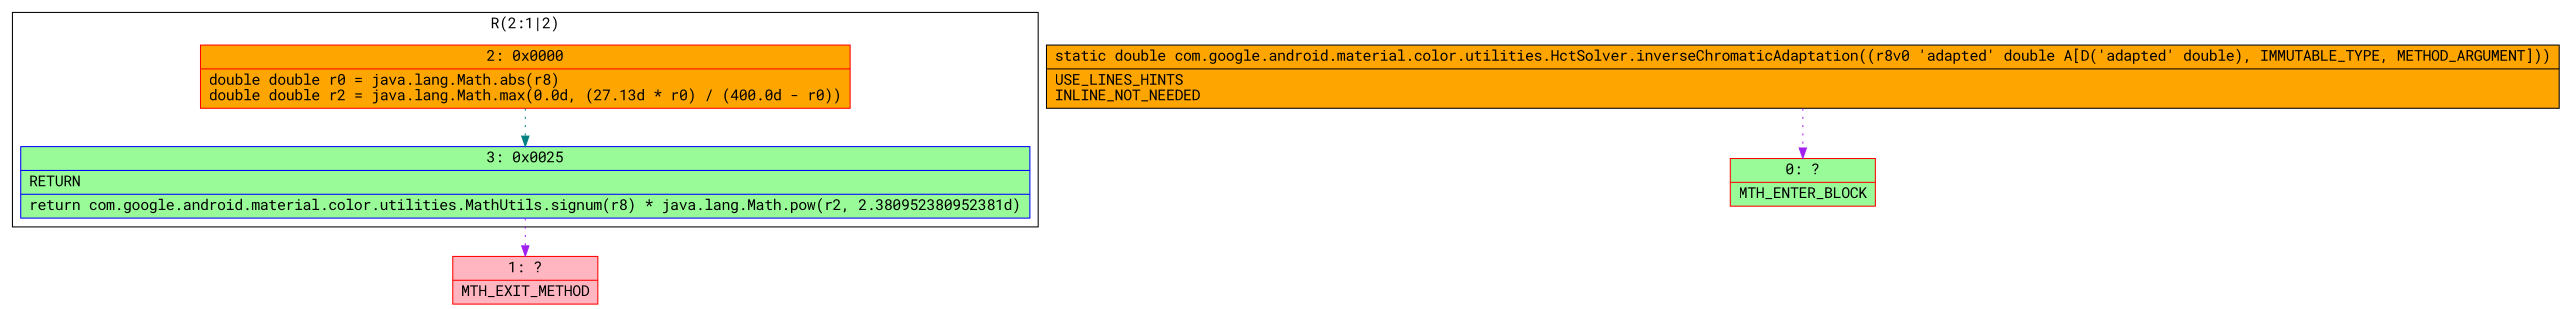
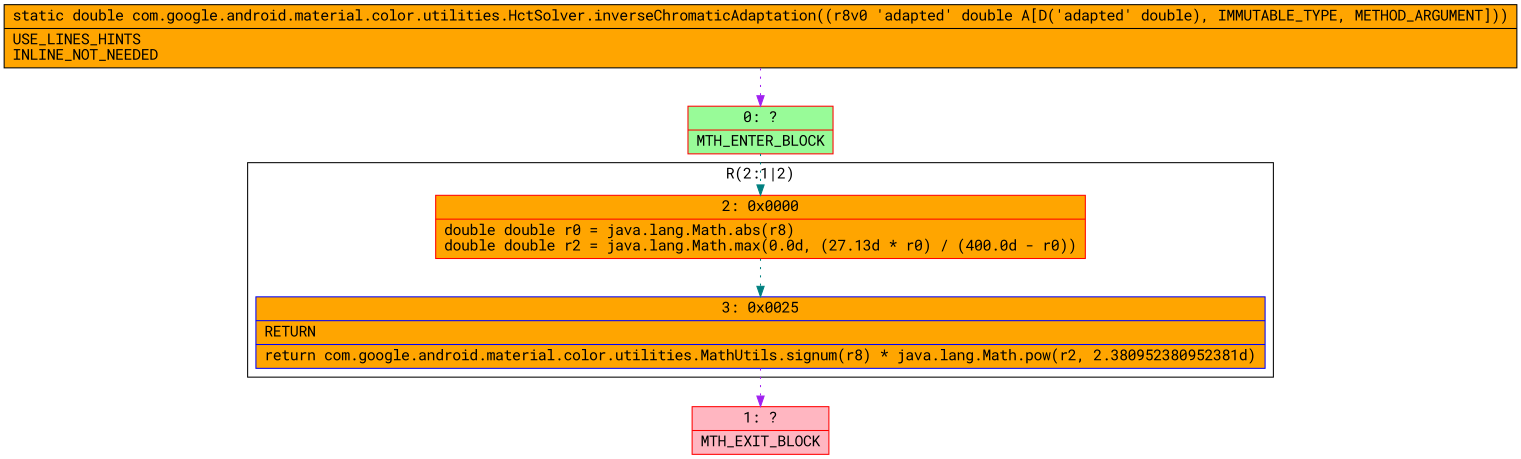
none -> (761, 169)
(525, 182) -> (761, 333)
(525, 292) -> (761, 442)
